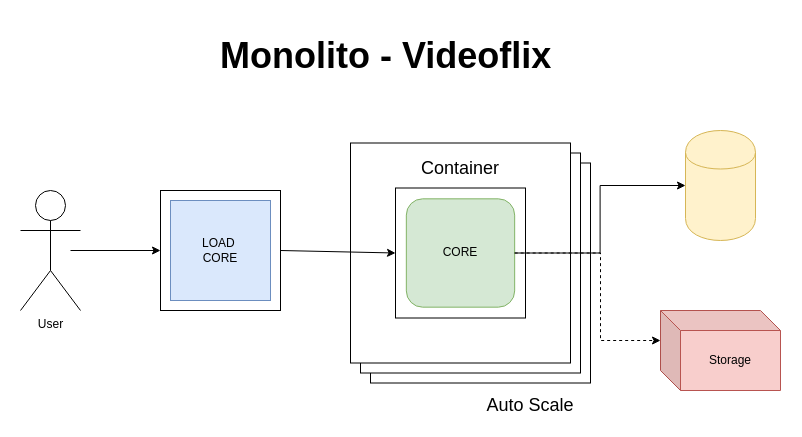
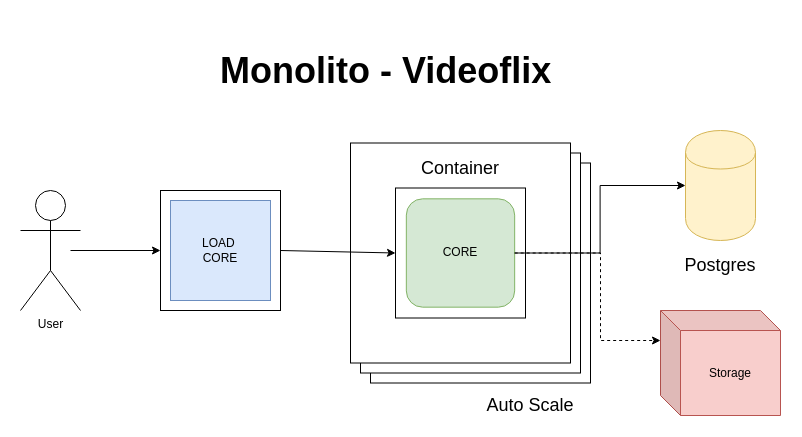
(401, 56) -> (401, 71)
none -> (721, 266)
(721, 351) -> (721, 363)
